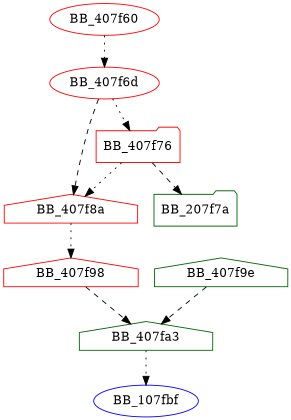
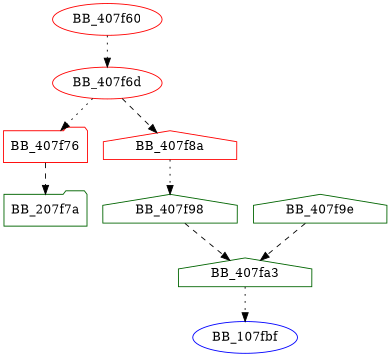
(107, 177) -> none
(71, 274) -> (170, 210)
